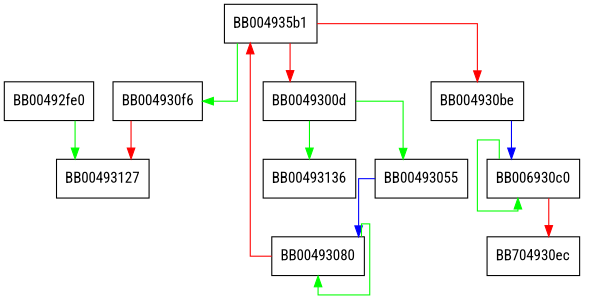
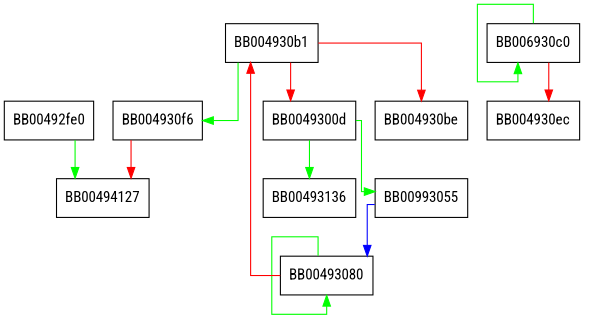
(271, 24) -> (272, 43)
(511, 134) -> none
(103, 179) -> (103, 198)
(421, 179) -> (421, 198)
(533, 256) -> (533, 121)
